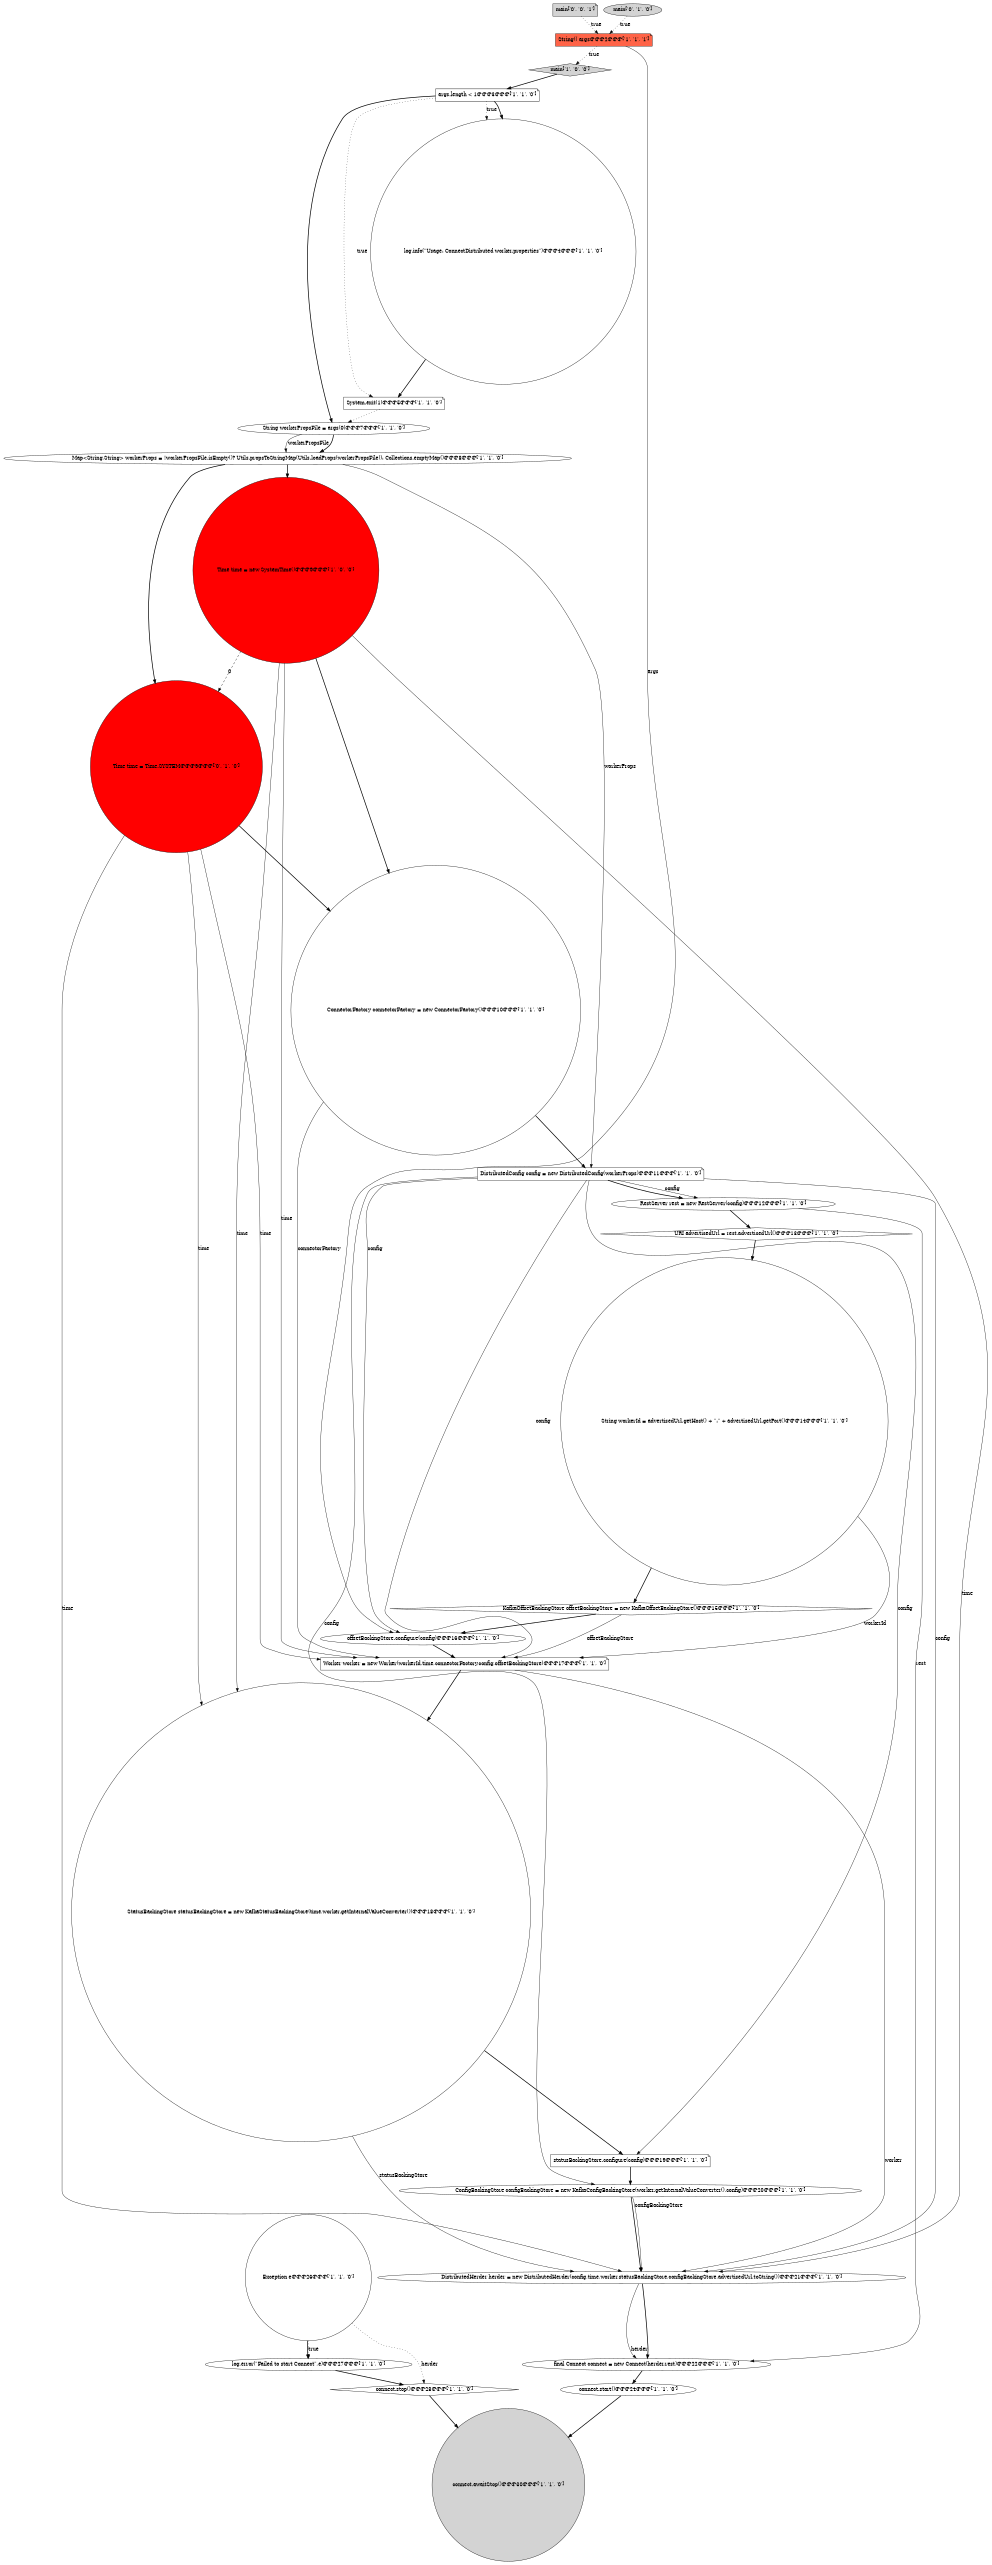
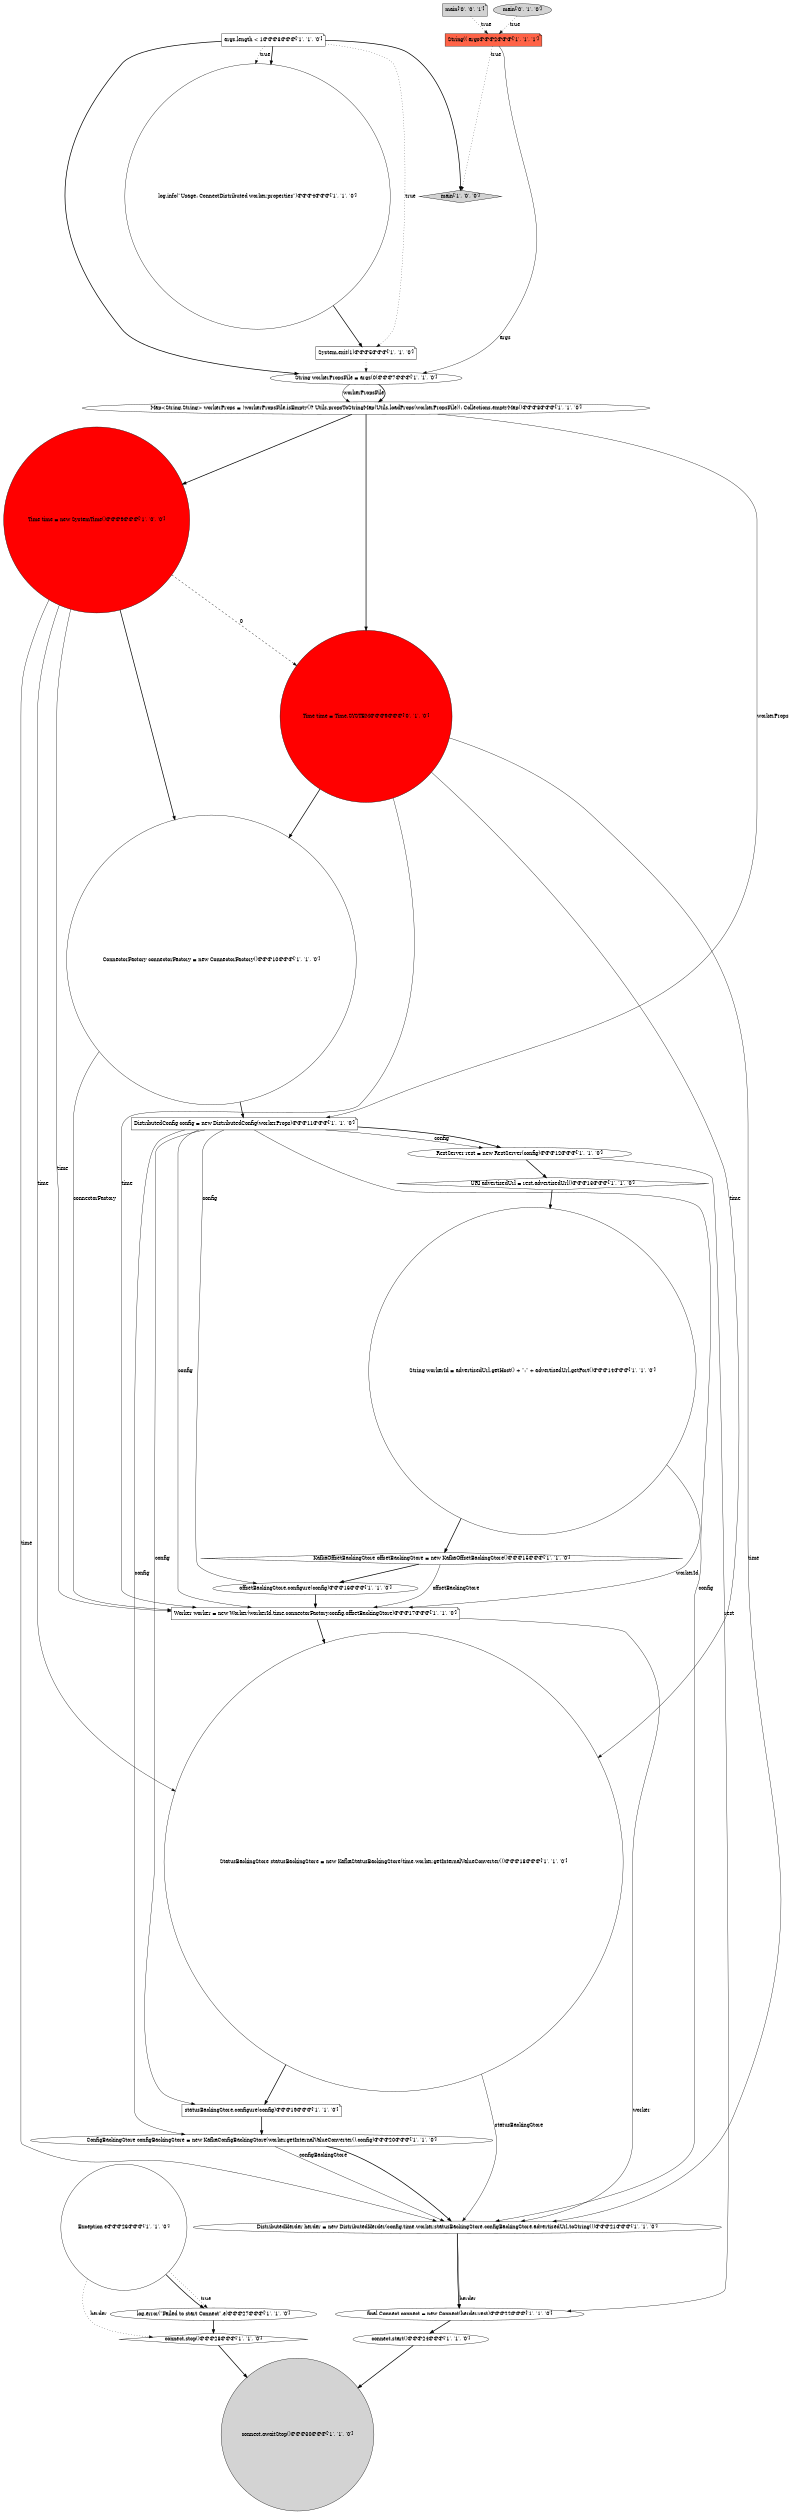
(534, 81) -> (431, 75)
(674, 957) -> (537, 235)
